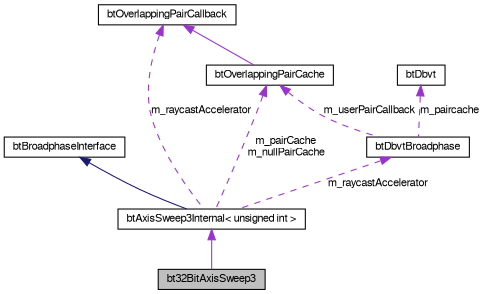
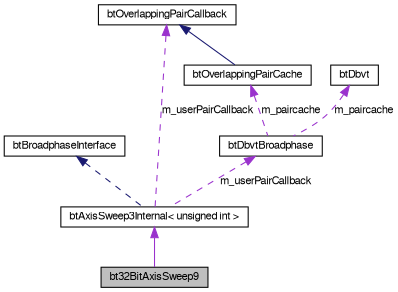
(223, 48) -> (212, 48)
(201, 111) -> (208, 111)
(370, 111) -> (291, 111)
(240, 153) -> none
(378, 184) -> (266, 182)
(137, 188) -> (114, 185)
(212, 279) -> (155, 277)
